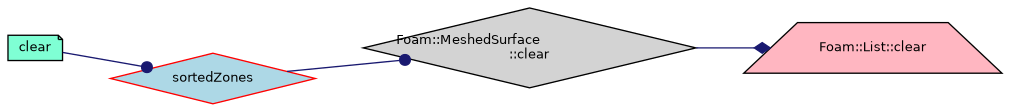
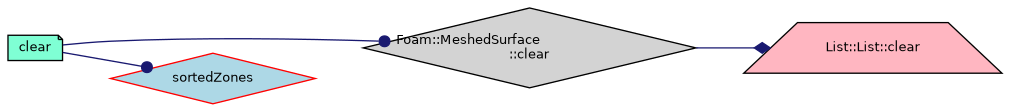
(873, 48) -> (873, 48)
(343, 66) -> (221, 39)
